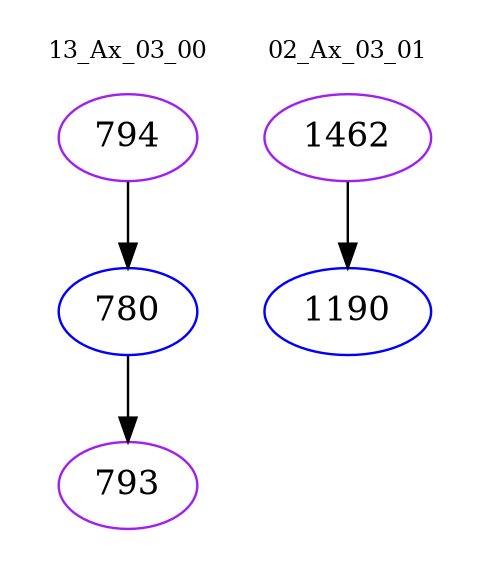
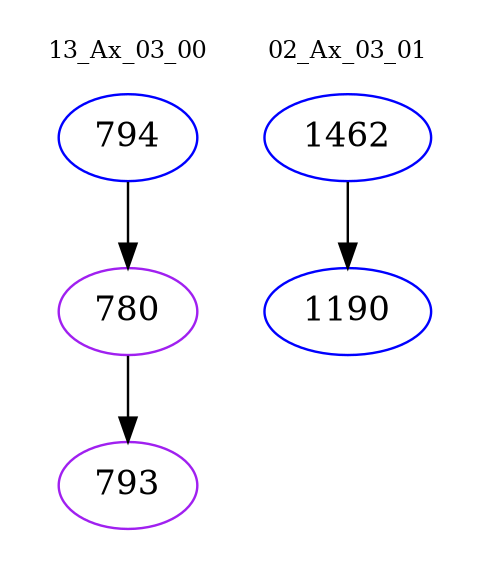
(128, 138) -> (128, 138)
(348, 138) -> (348, 138)
(128, 312) -> (128, 312)
